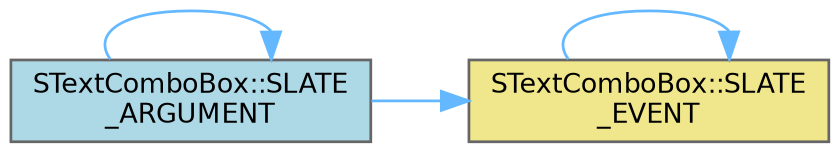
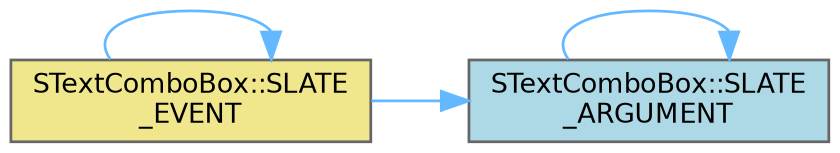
(406, 101) -> (406, 101)
